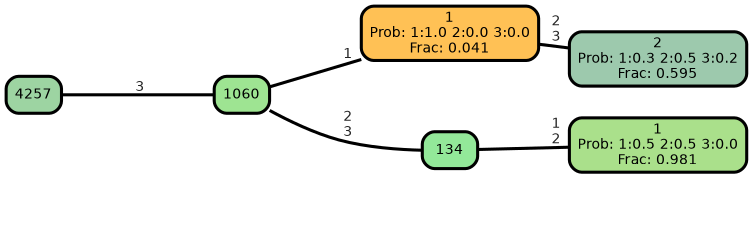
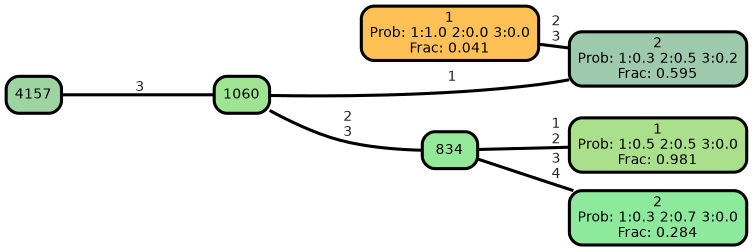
(316, 73) -> (420, 94)
(34, 95) -> (34, 95)
(450, 150) -> (450, 150)
none -> (658, 218)
